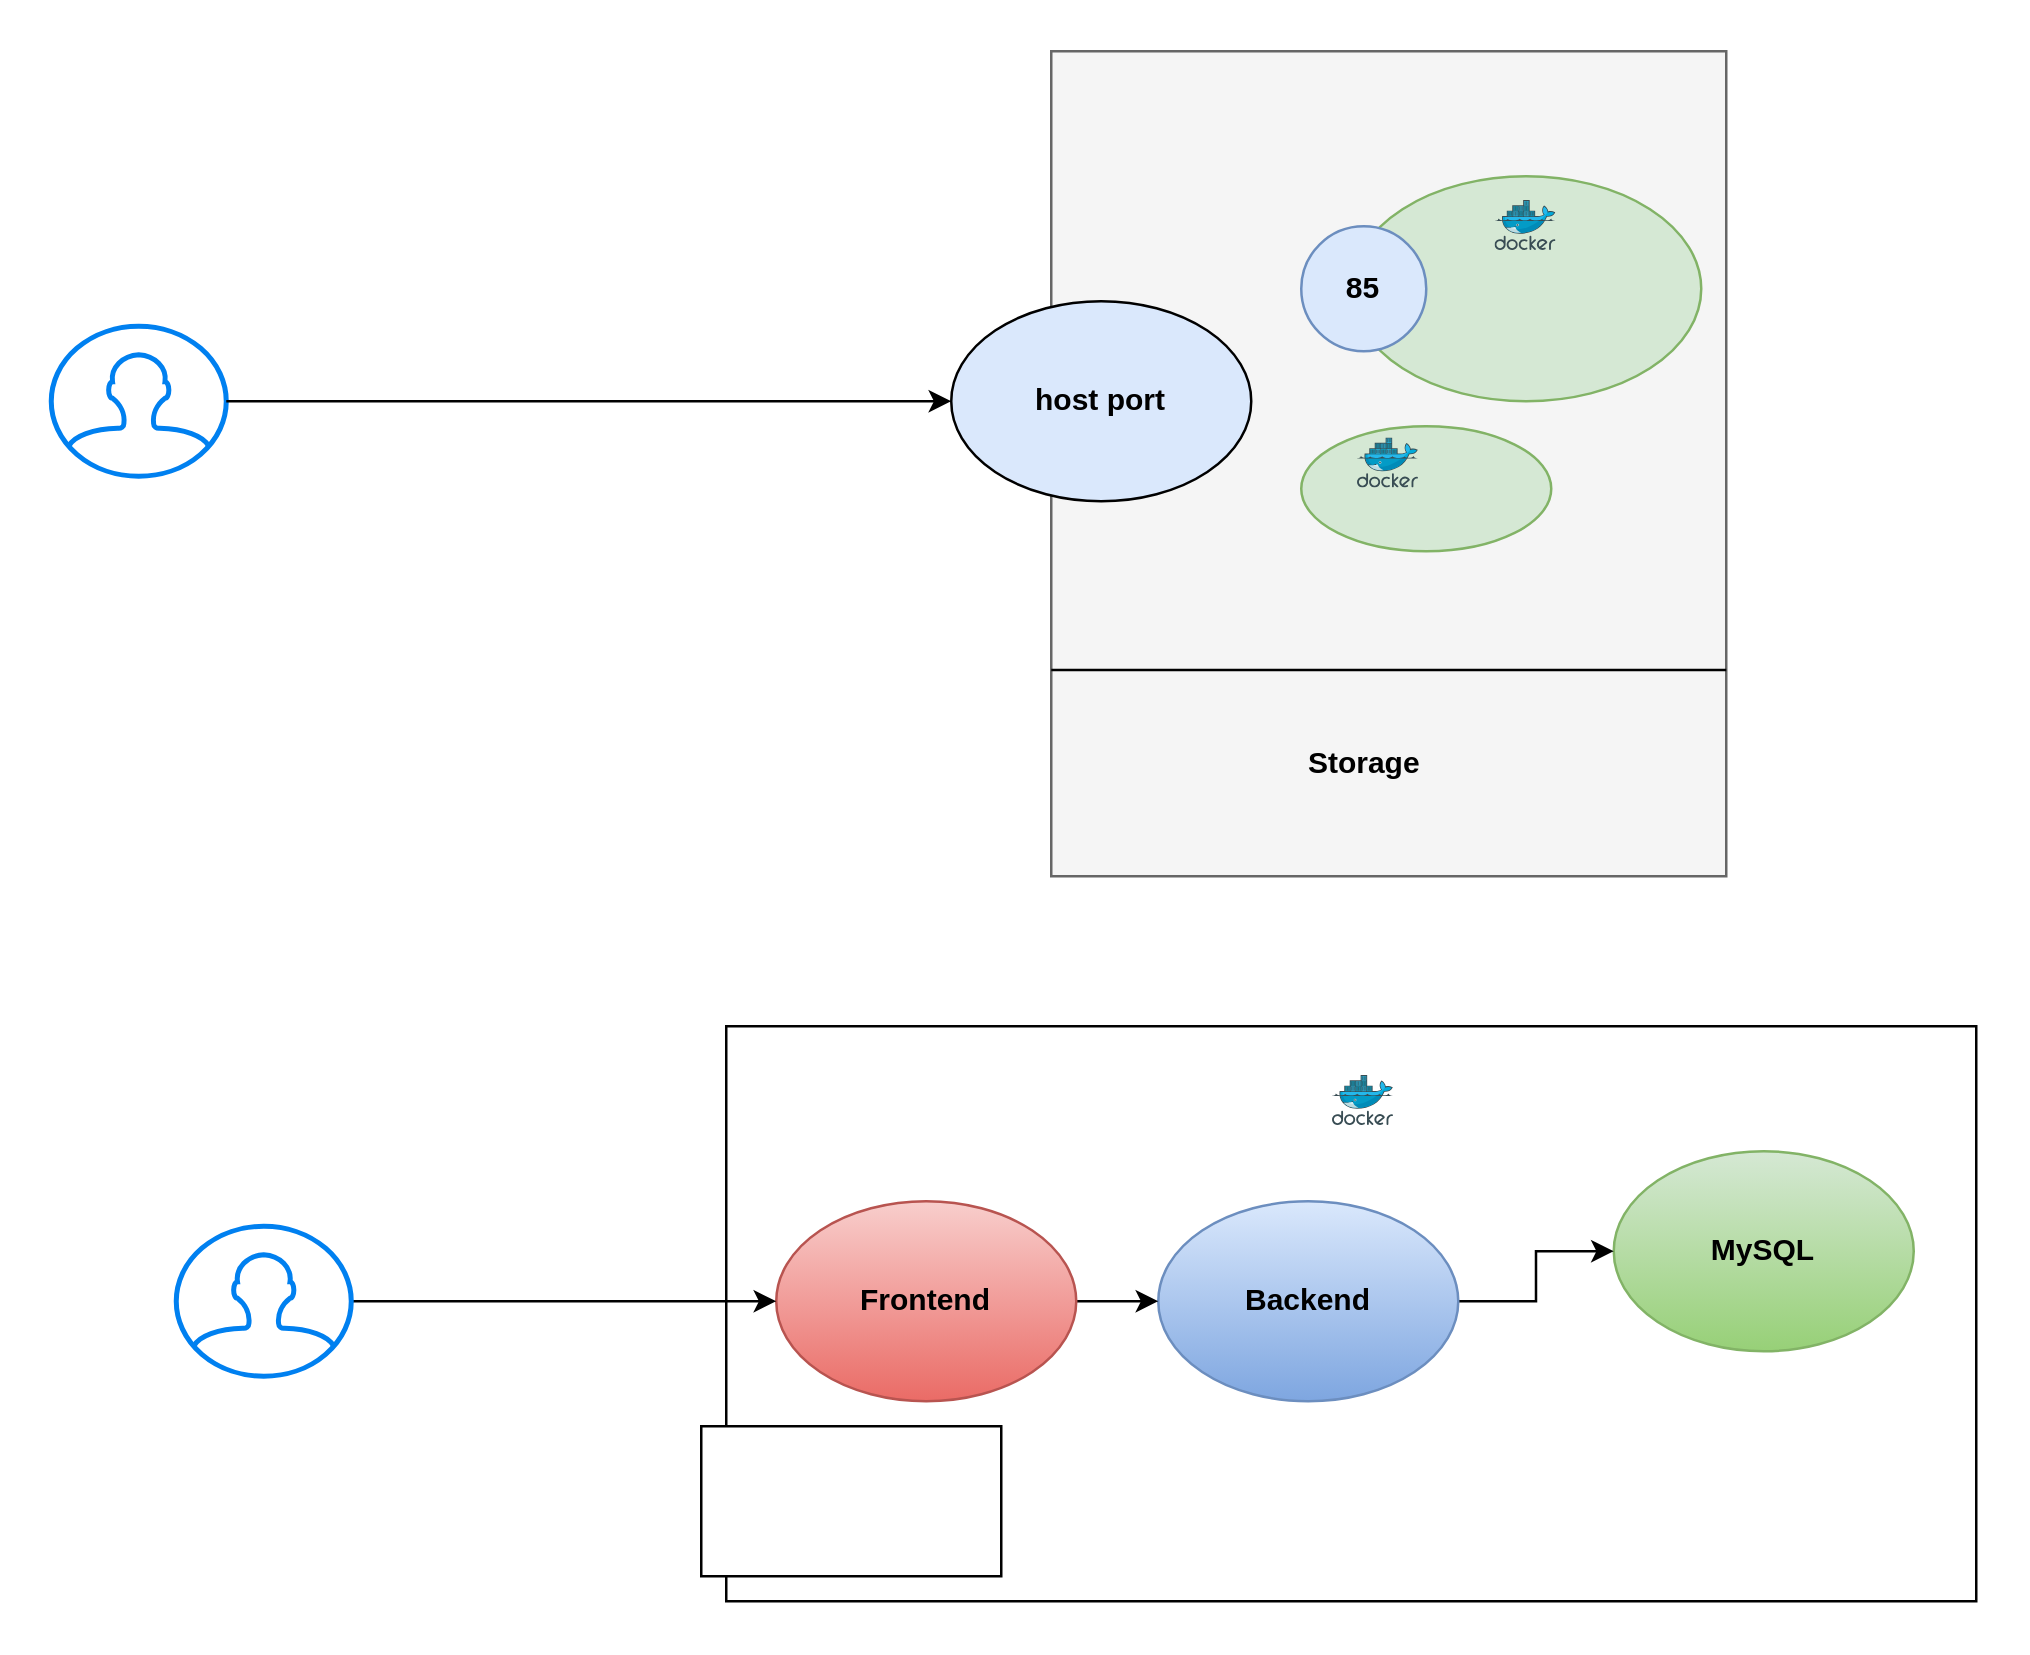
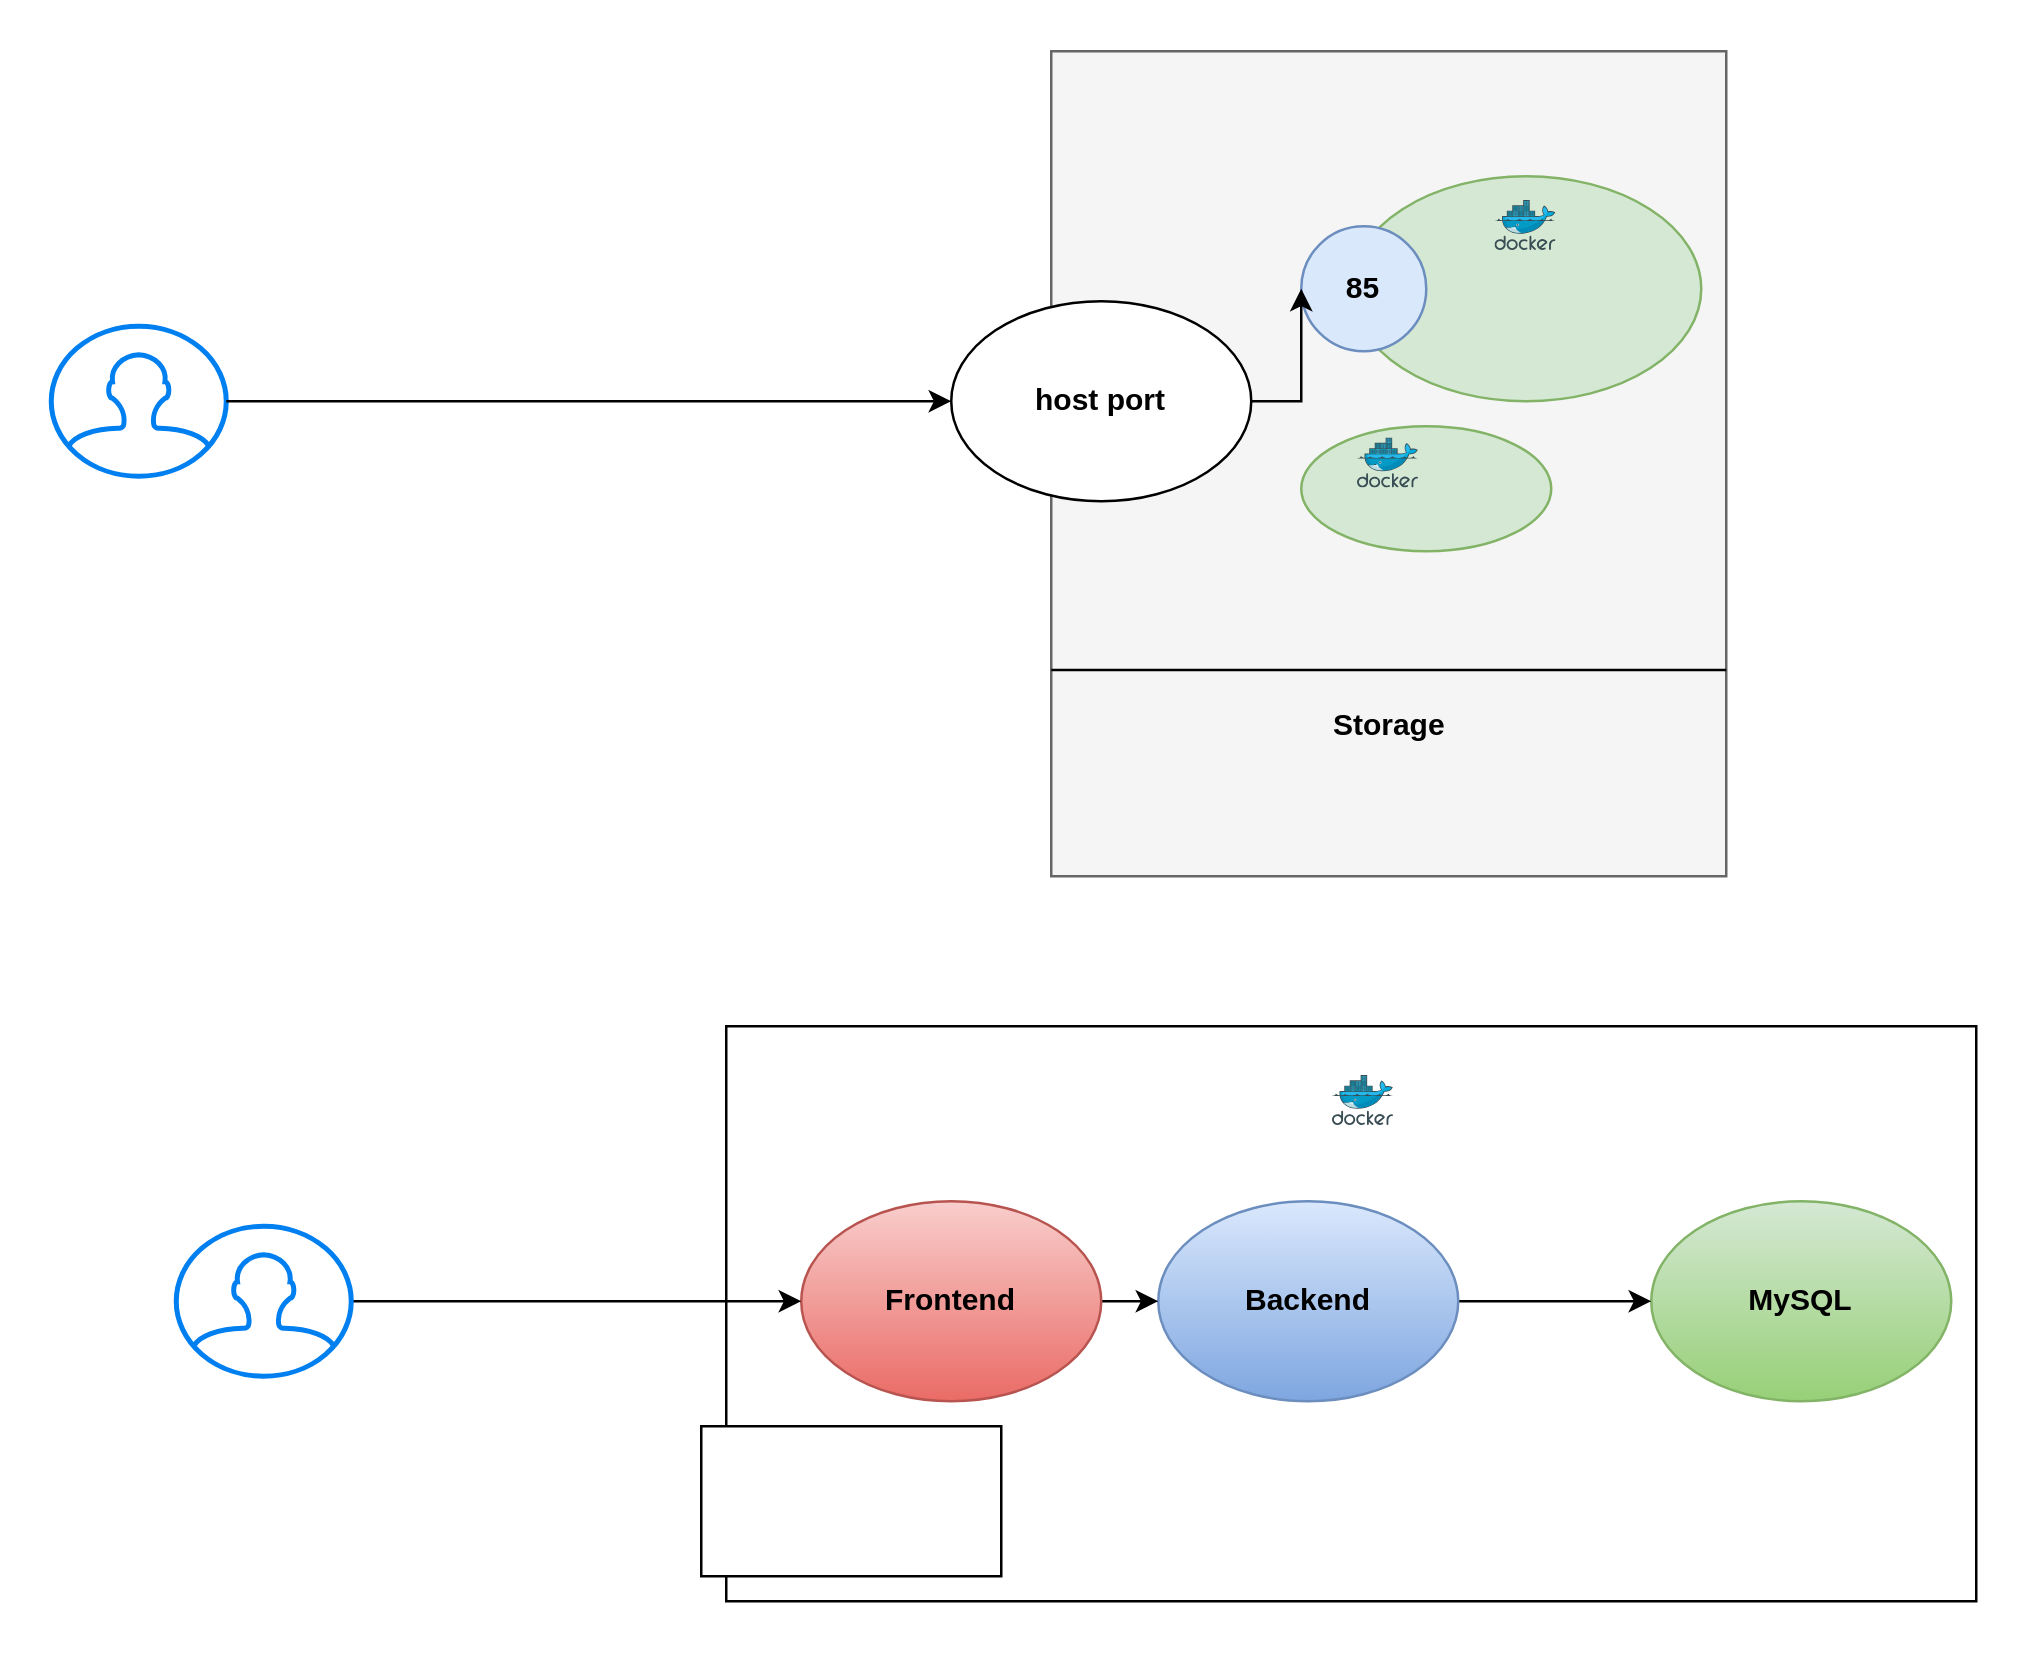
none -> (1301, 378)
(1101, 401) -> (1101, 401)
(1364, 764) -> (1389, 726)
(1764, 1251) -> (1801, 1301)
(926, 1301) -> (951, 1301)
